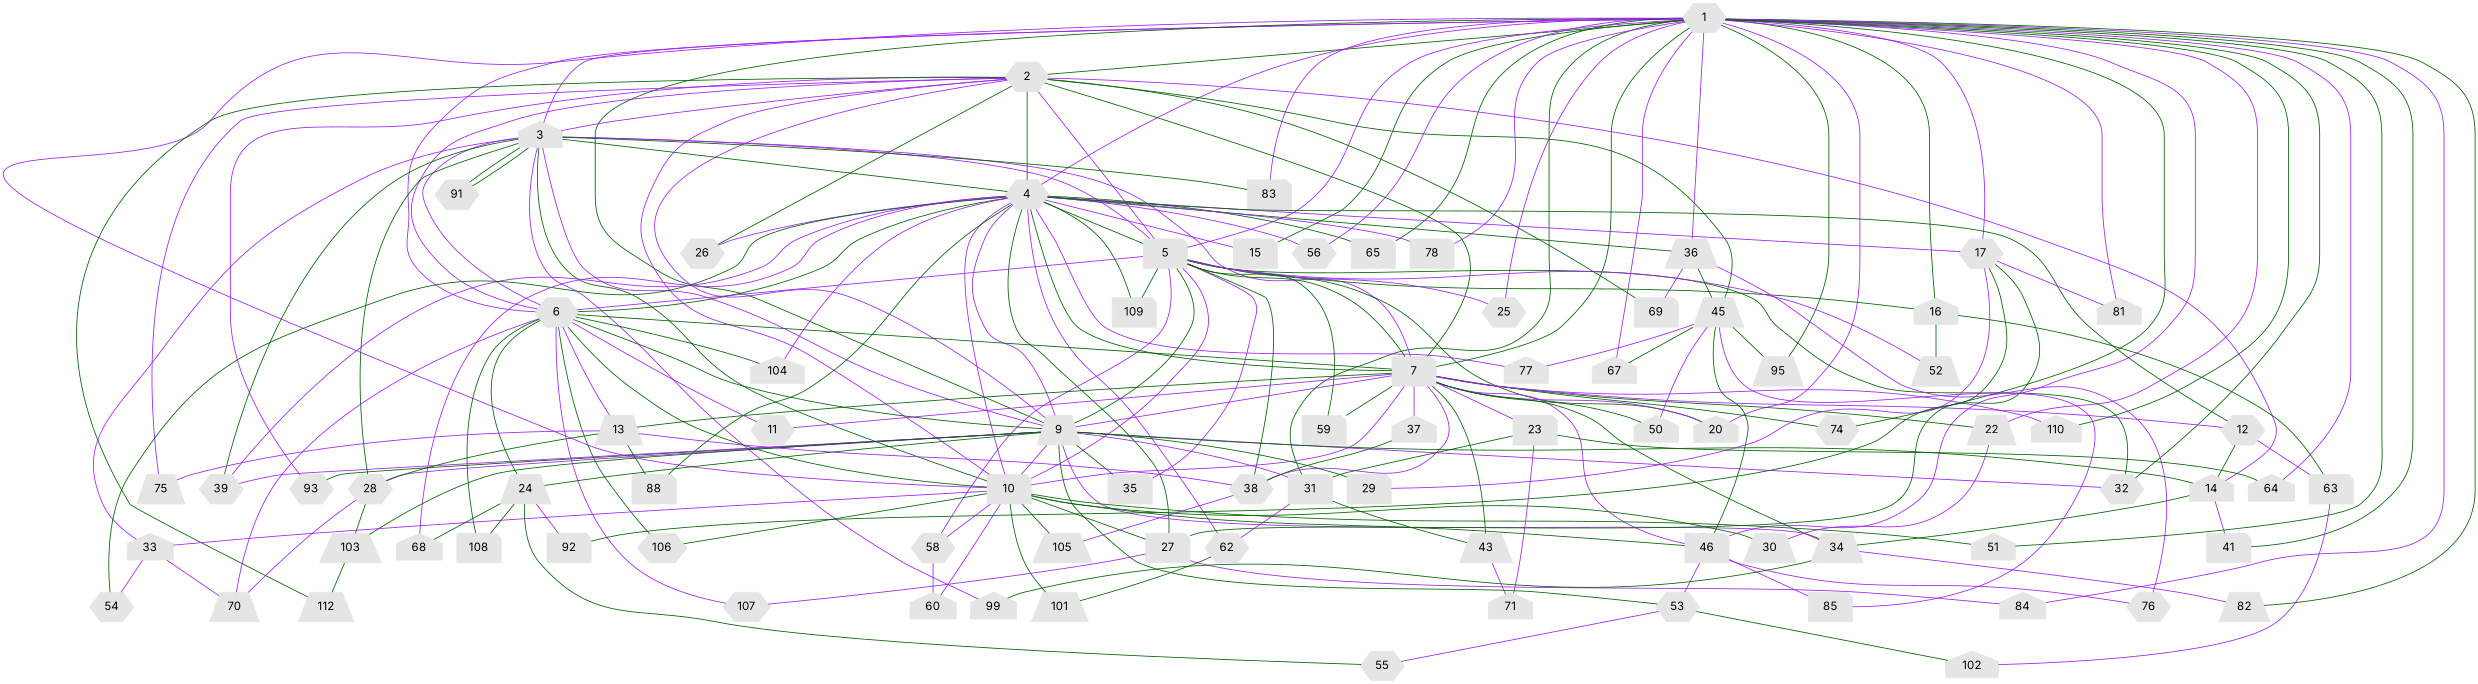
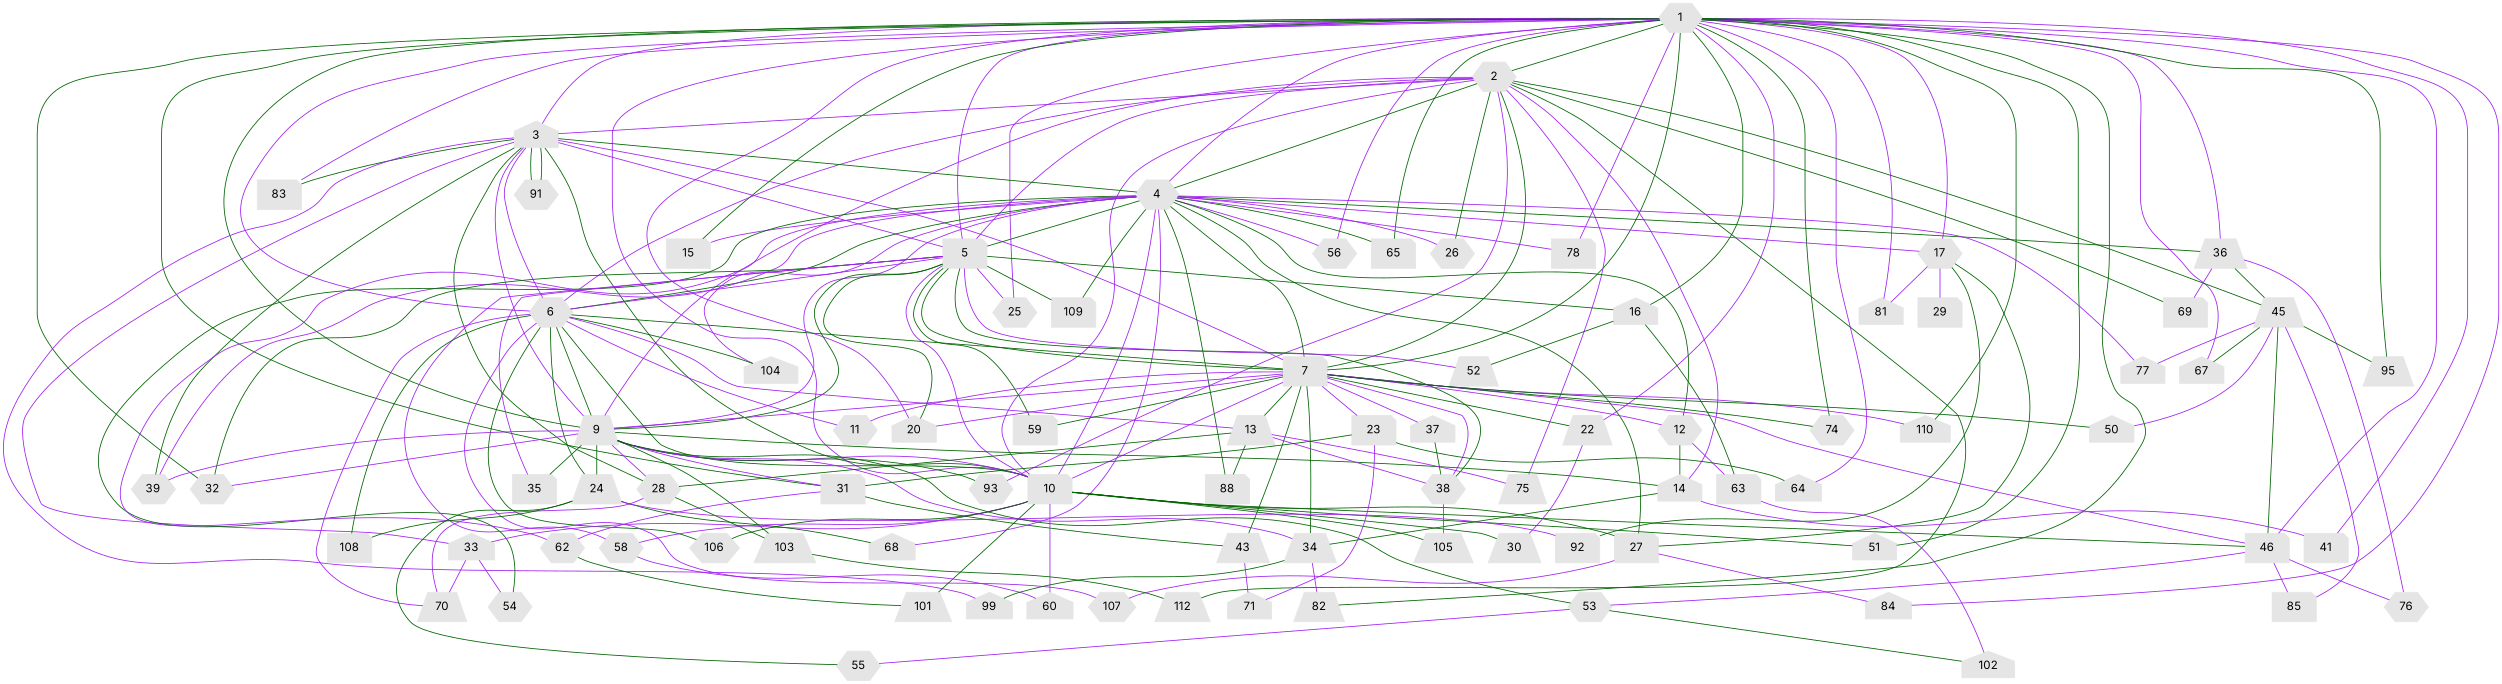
(2349, 59) -> (2320, 52)
(1213, 447) -> none
